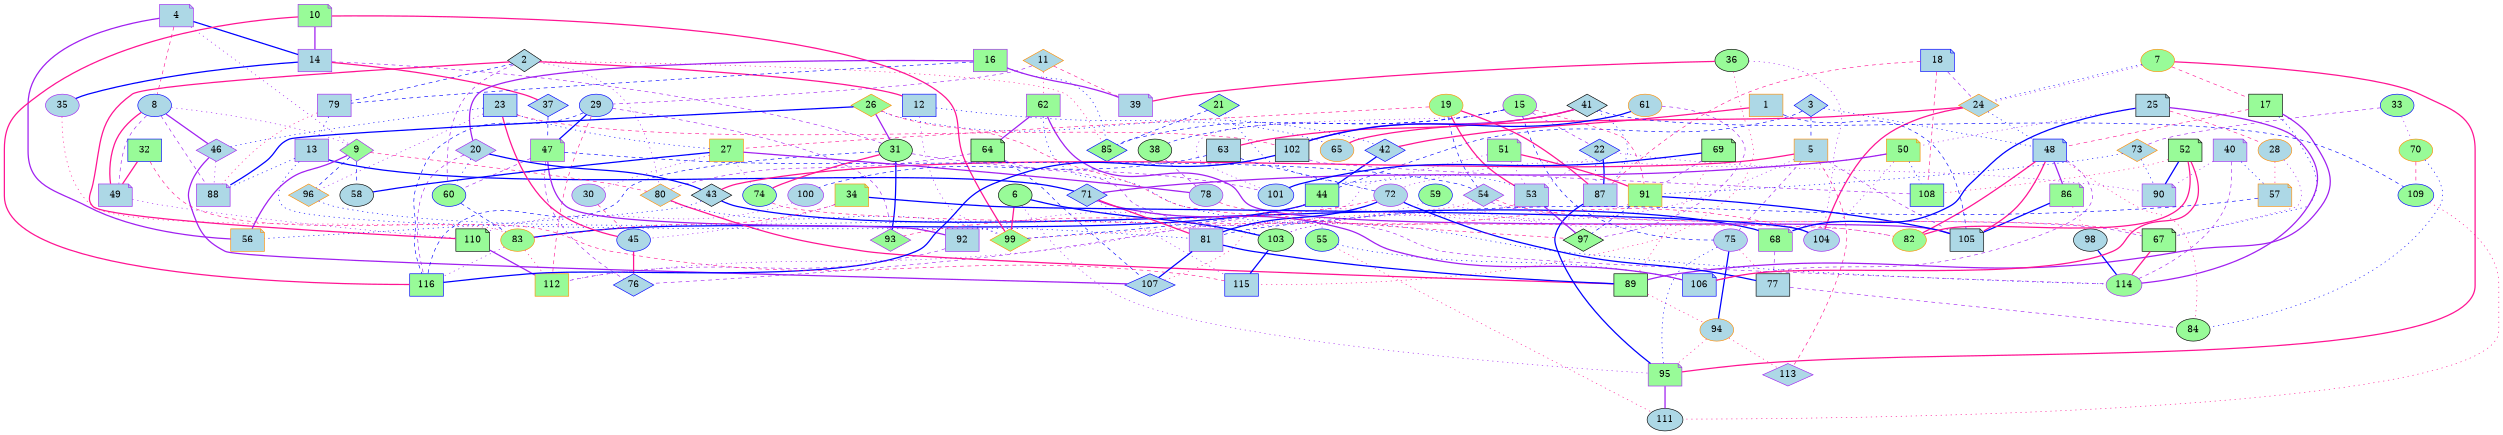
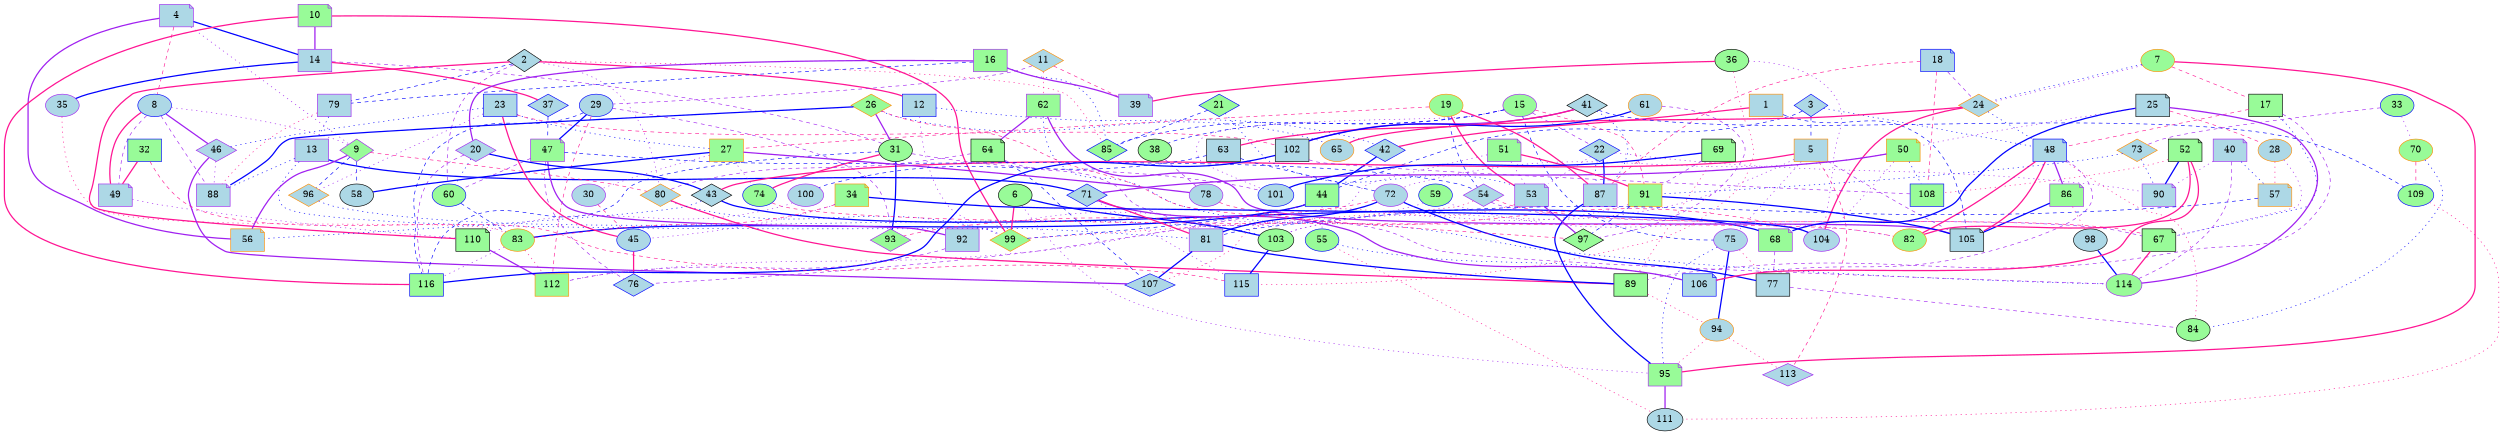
(1770, 196) -> (1770, 196)
(2087, 264) -> (2087, 264)
